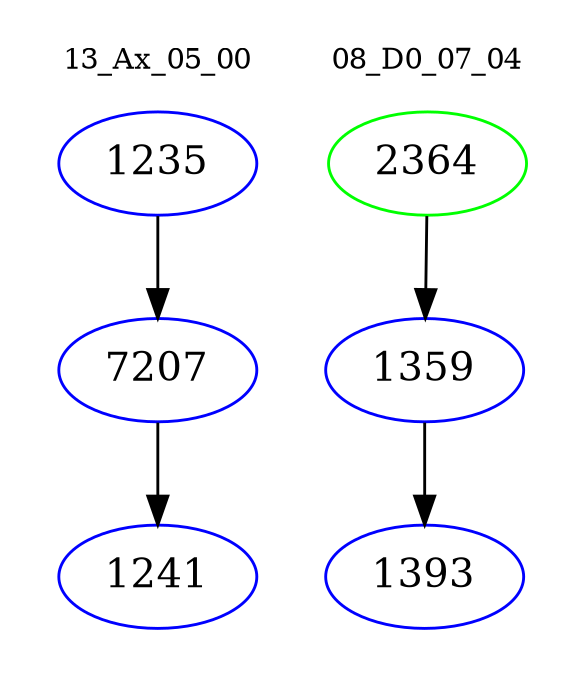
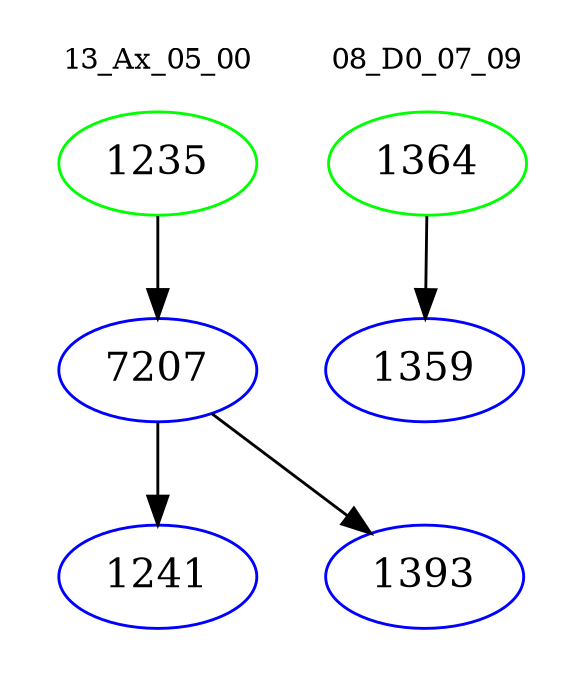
(428, 62) -> (428, 62)
(158, 164) -> (158, 164)
(428, 164) -> (428, 164)
(425, 459) -> (263, 452)
